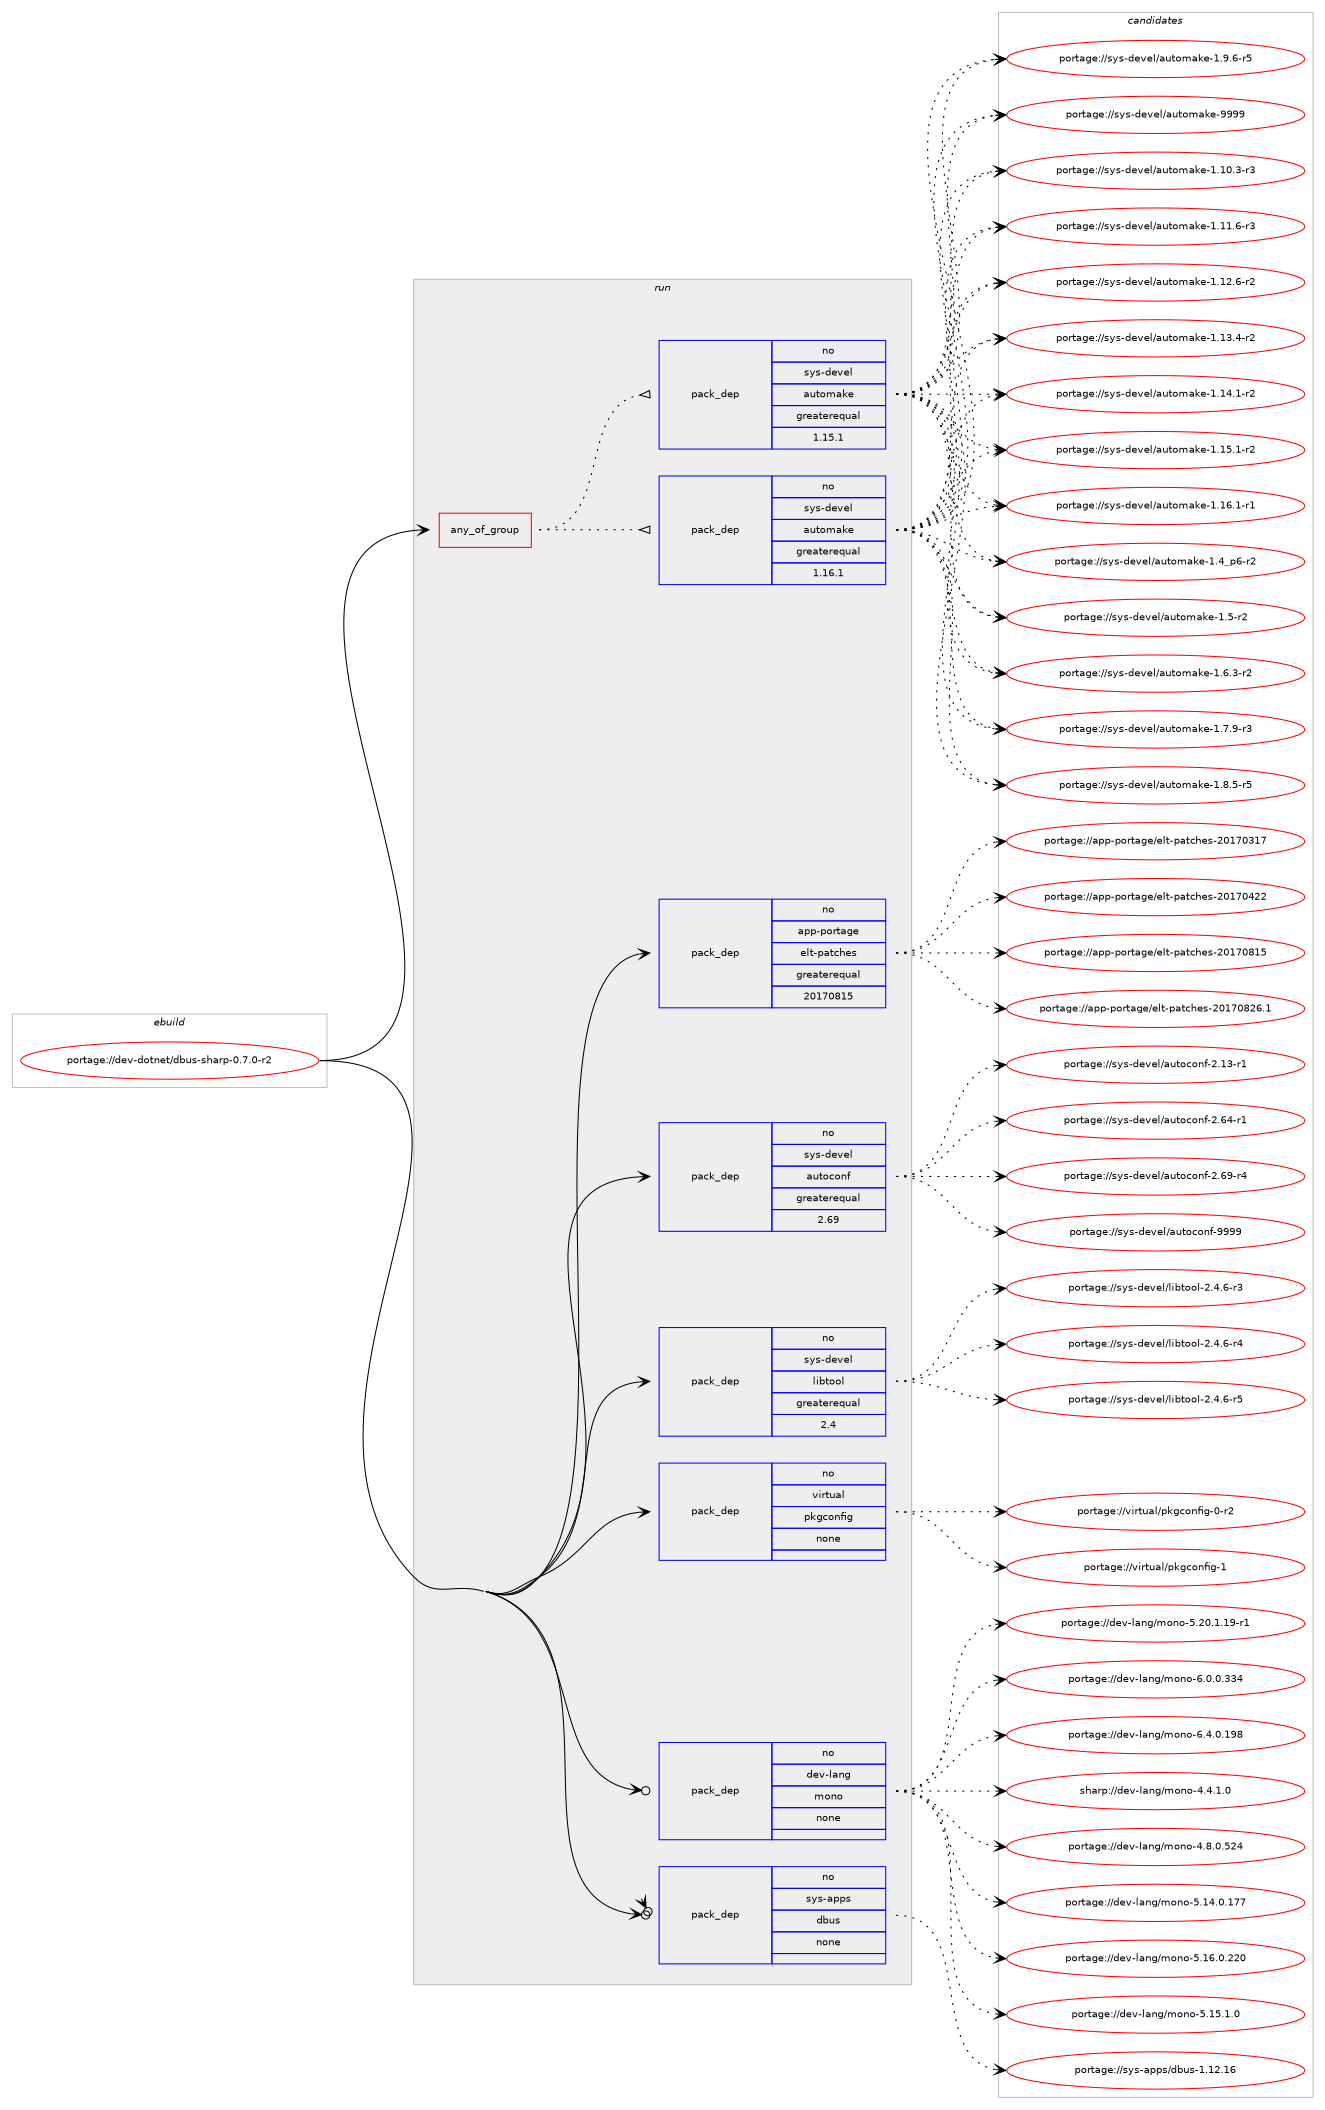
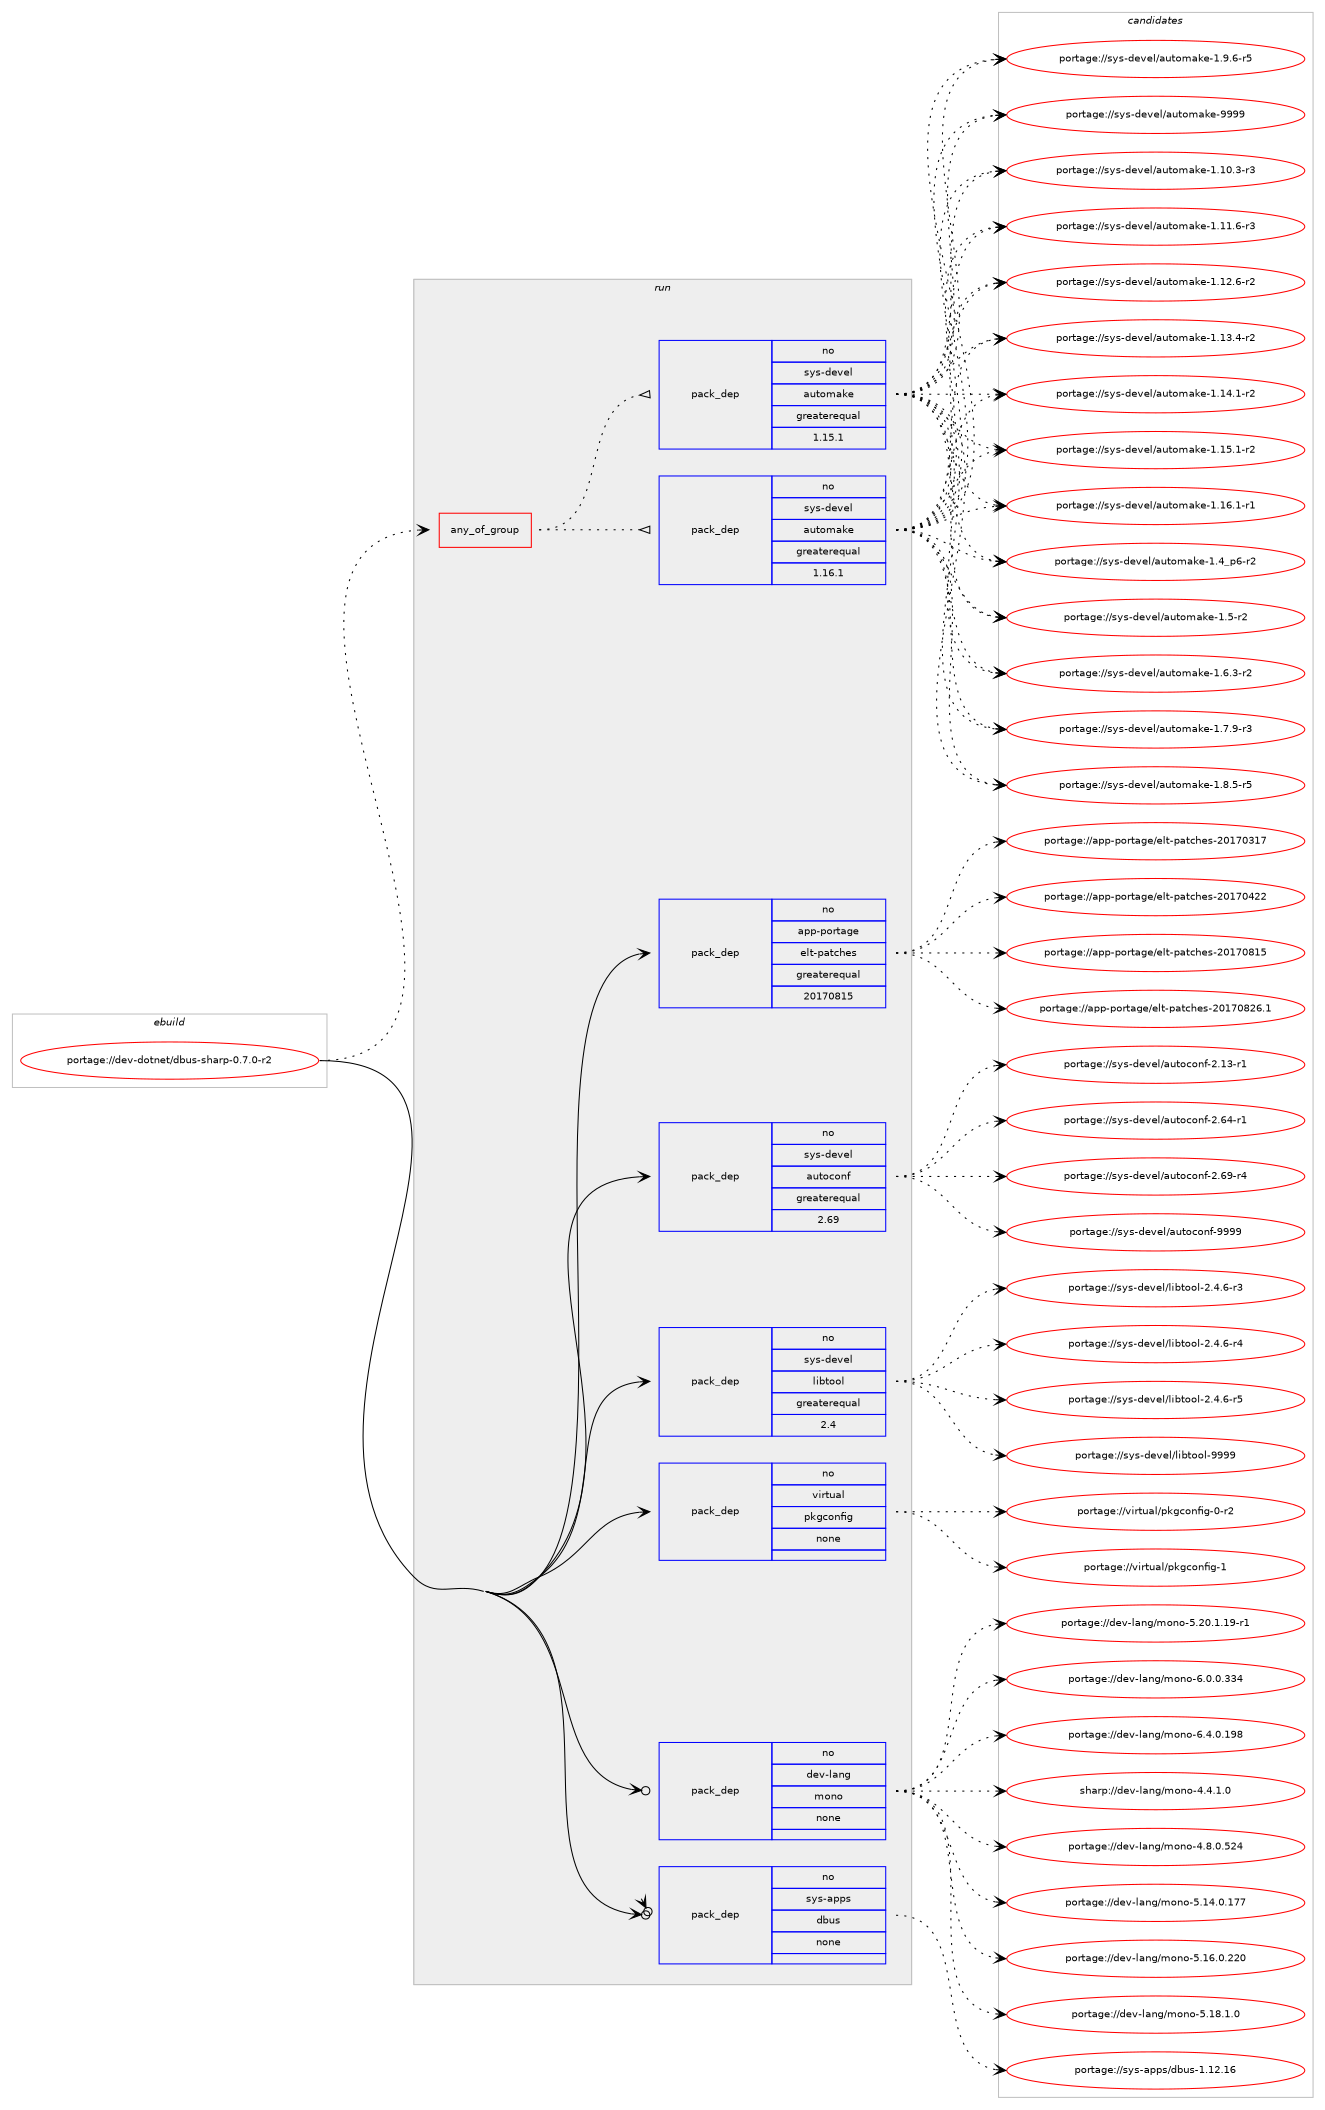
(376, 800) -> (376, 800)
none -> (1156, 1456)
(1156, 2015) -> (1156, 2015)
